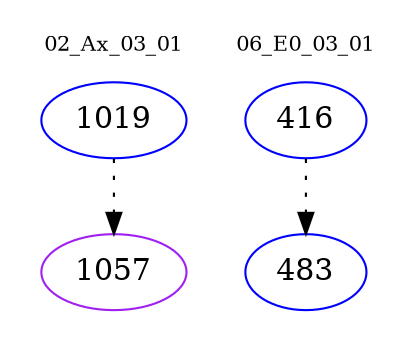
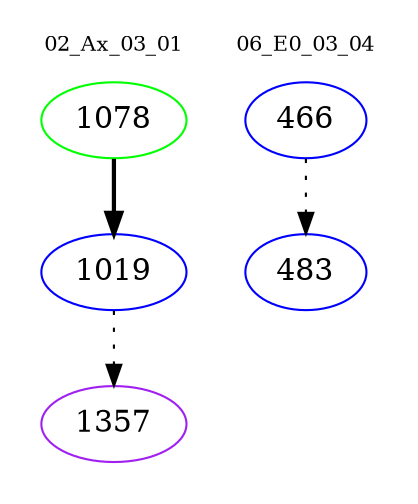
(306, 45) -> (306, 45)
none -> (114, 120)
(306, 120) -> (306, 120)
(114, 272) -> (114, 424)
